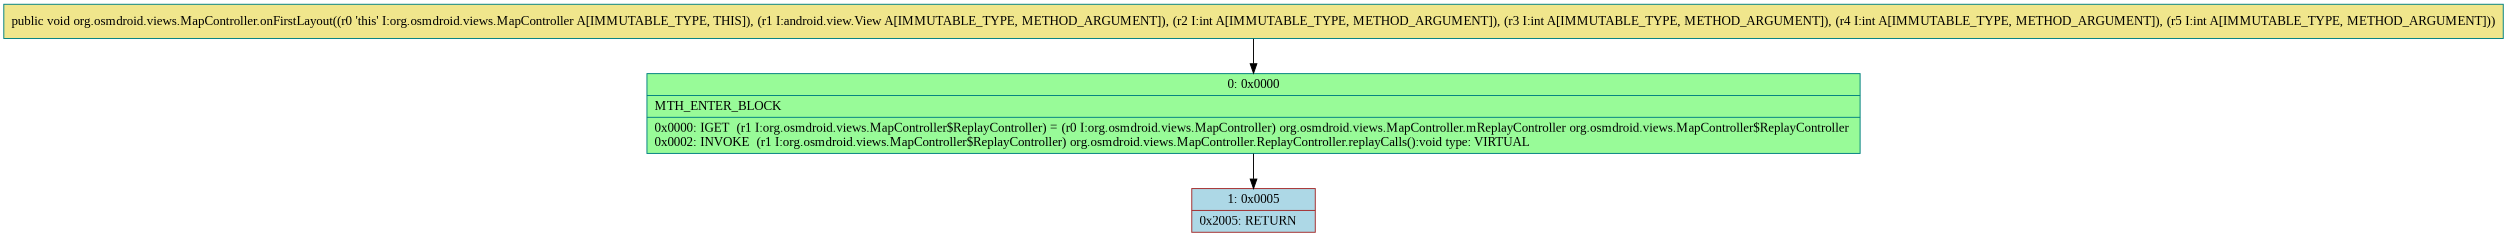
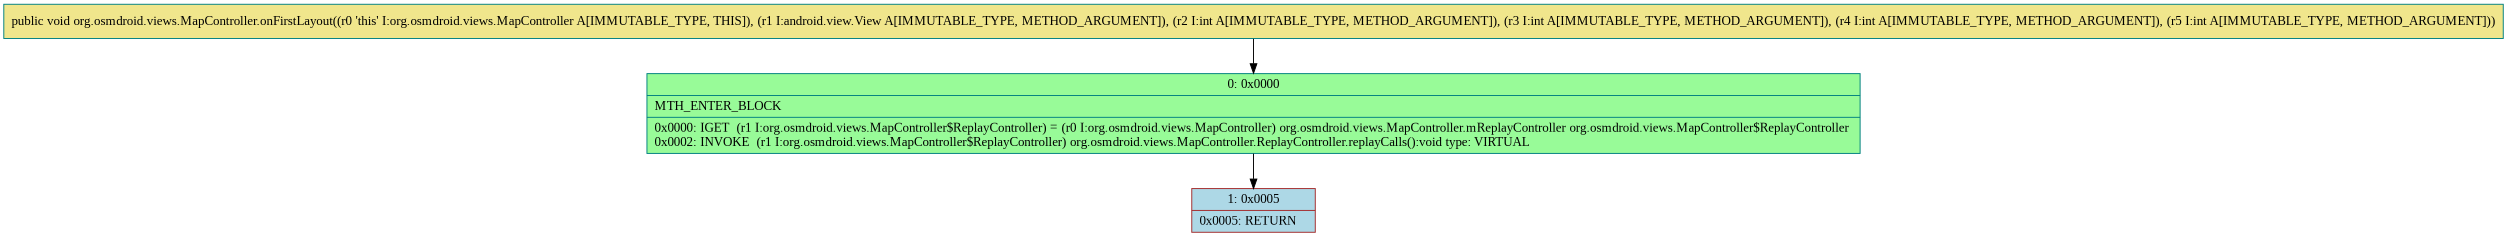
(1254, 221) -> (1254, 221)
